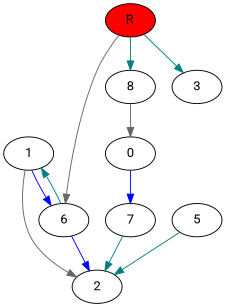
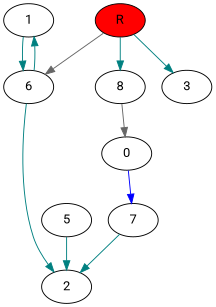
(38, 184) -> (22, 49)
(27, 230) -> none
(78, 249) -> (24, 186)
